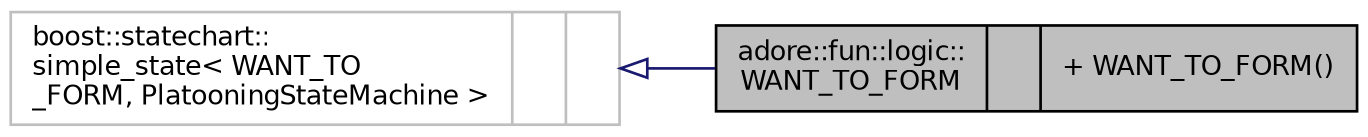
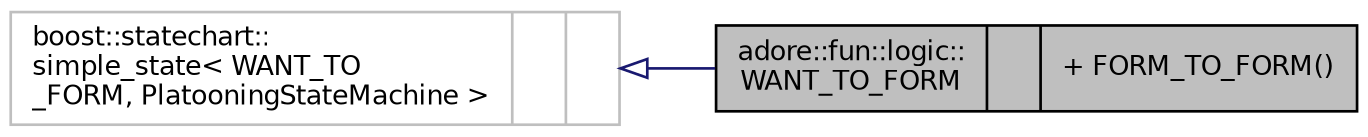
(1199, 67) -> (1199, 67)
